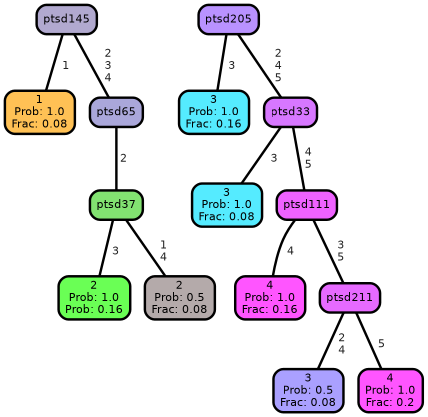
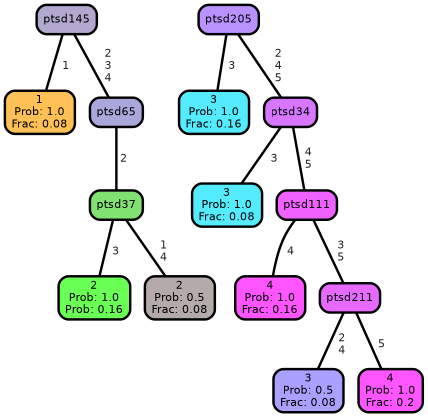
(291, 112) -> (291, 112)
